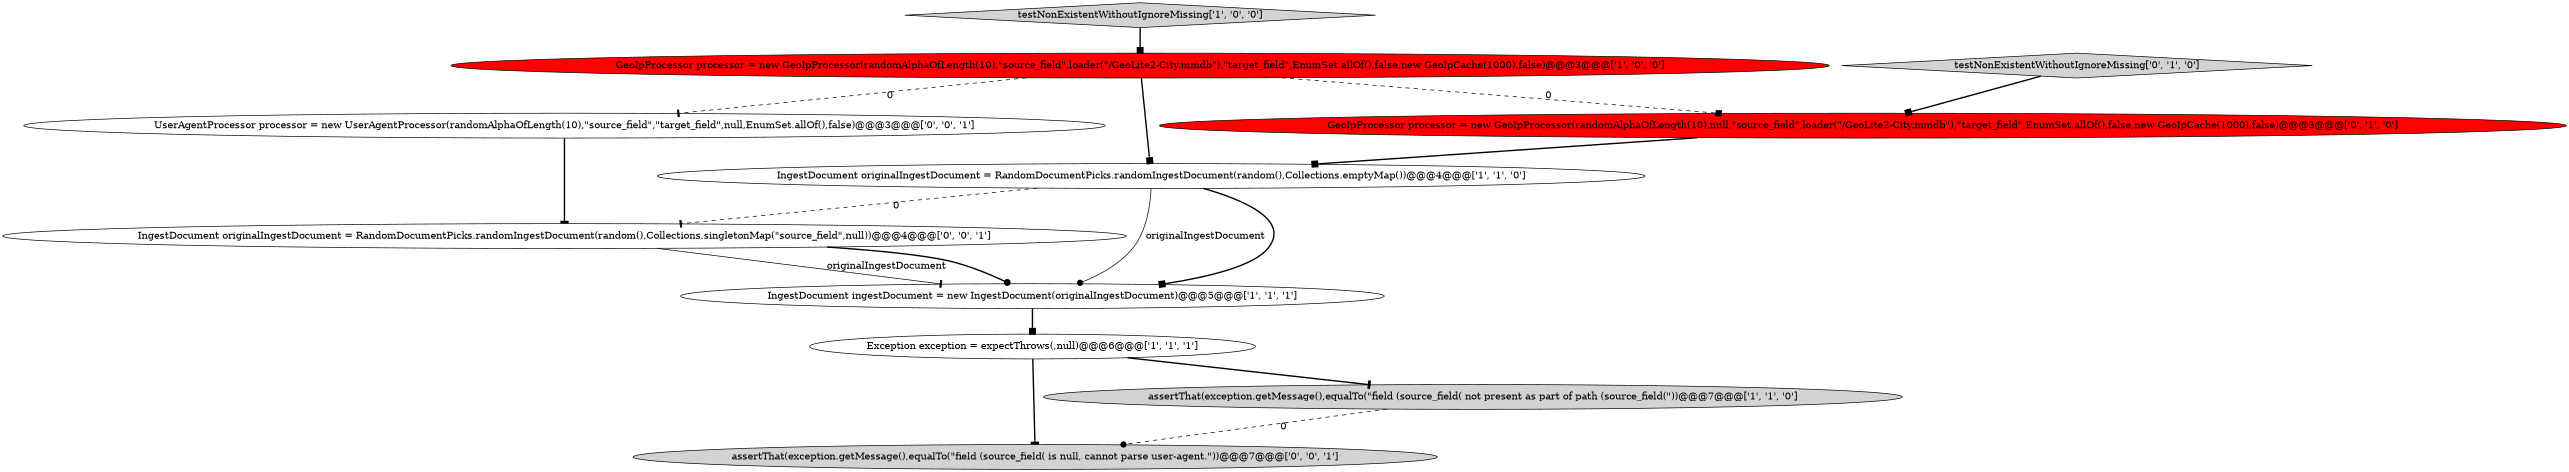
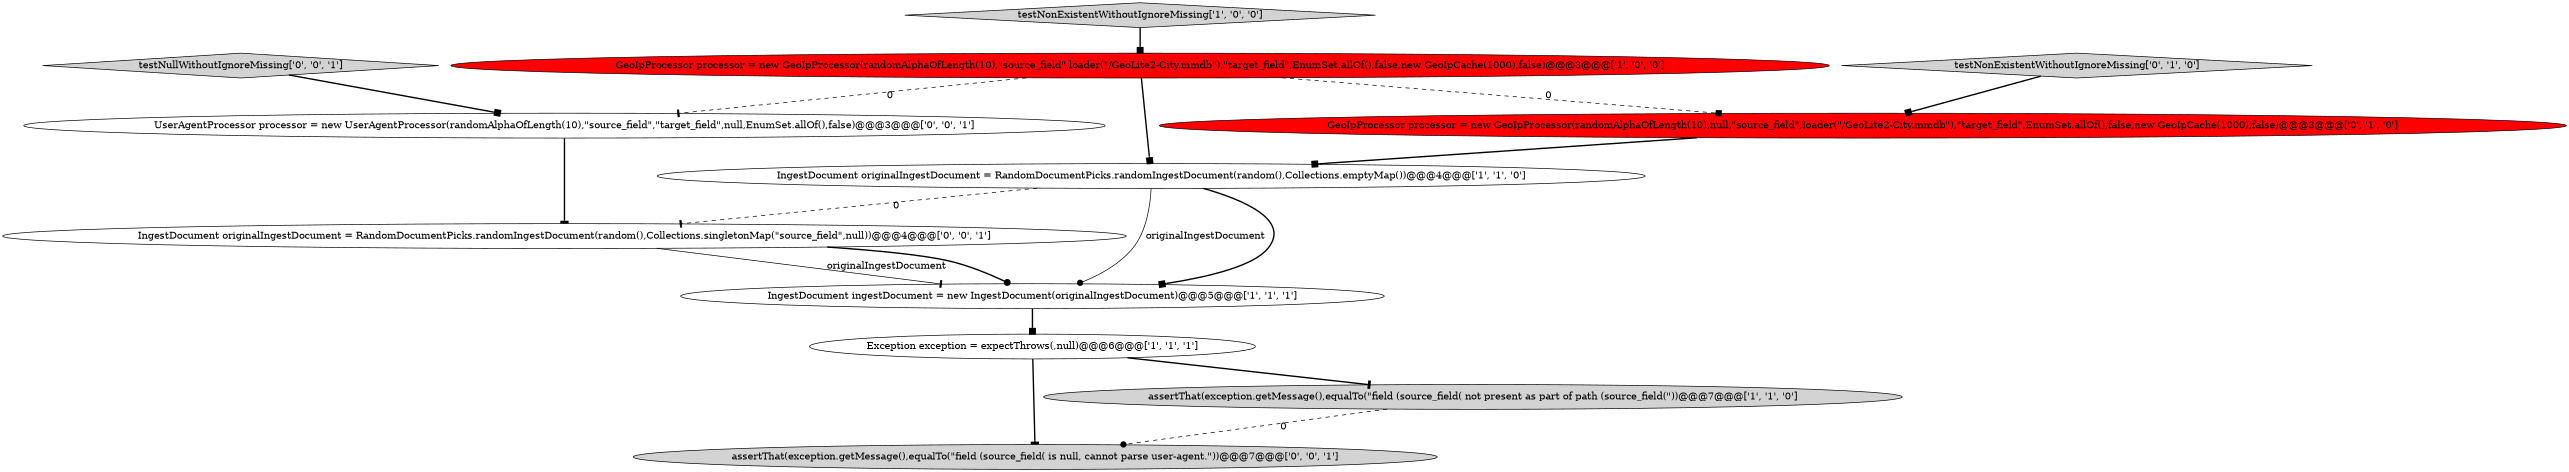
none -> (241, 66)
